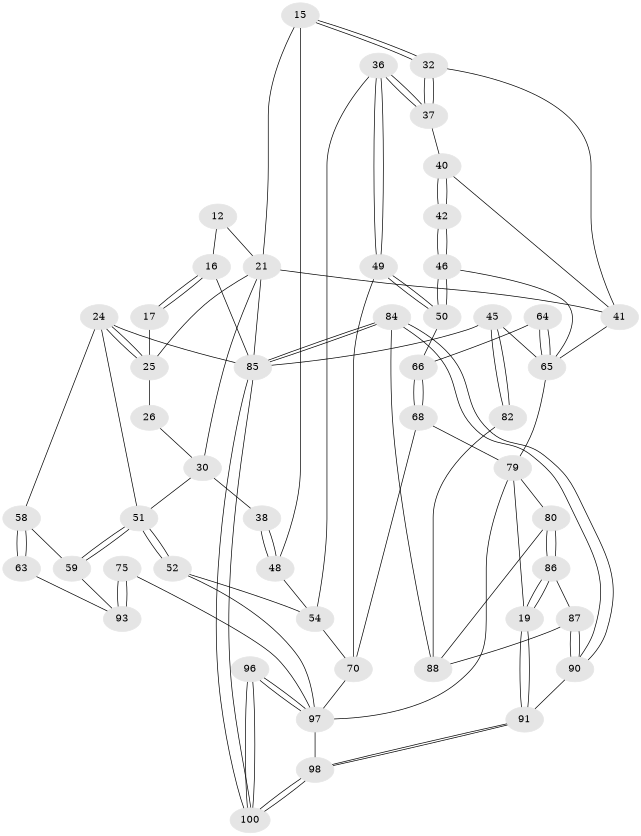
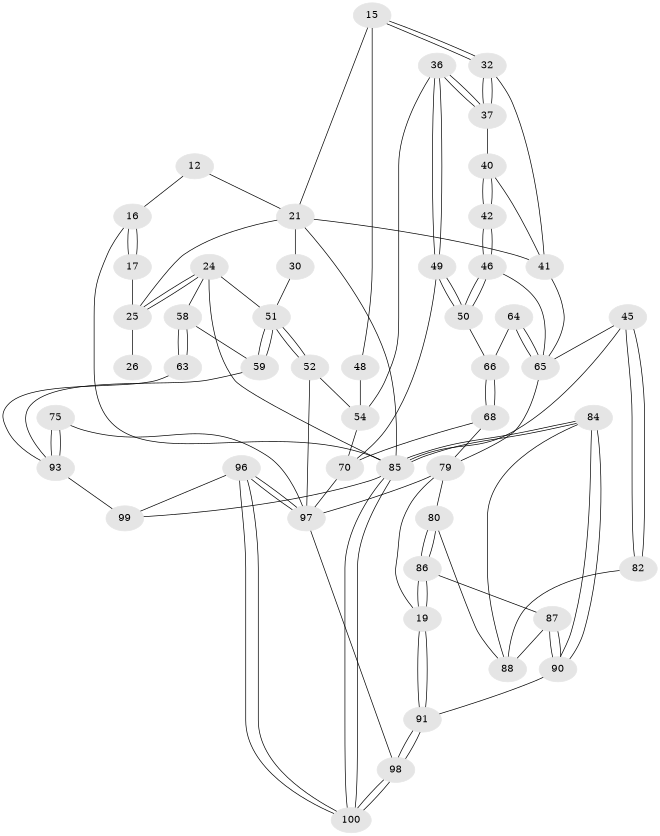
(176, 443) -> none
none -> (125, 518)
(262, 518) -> none
